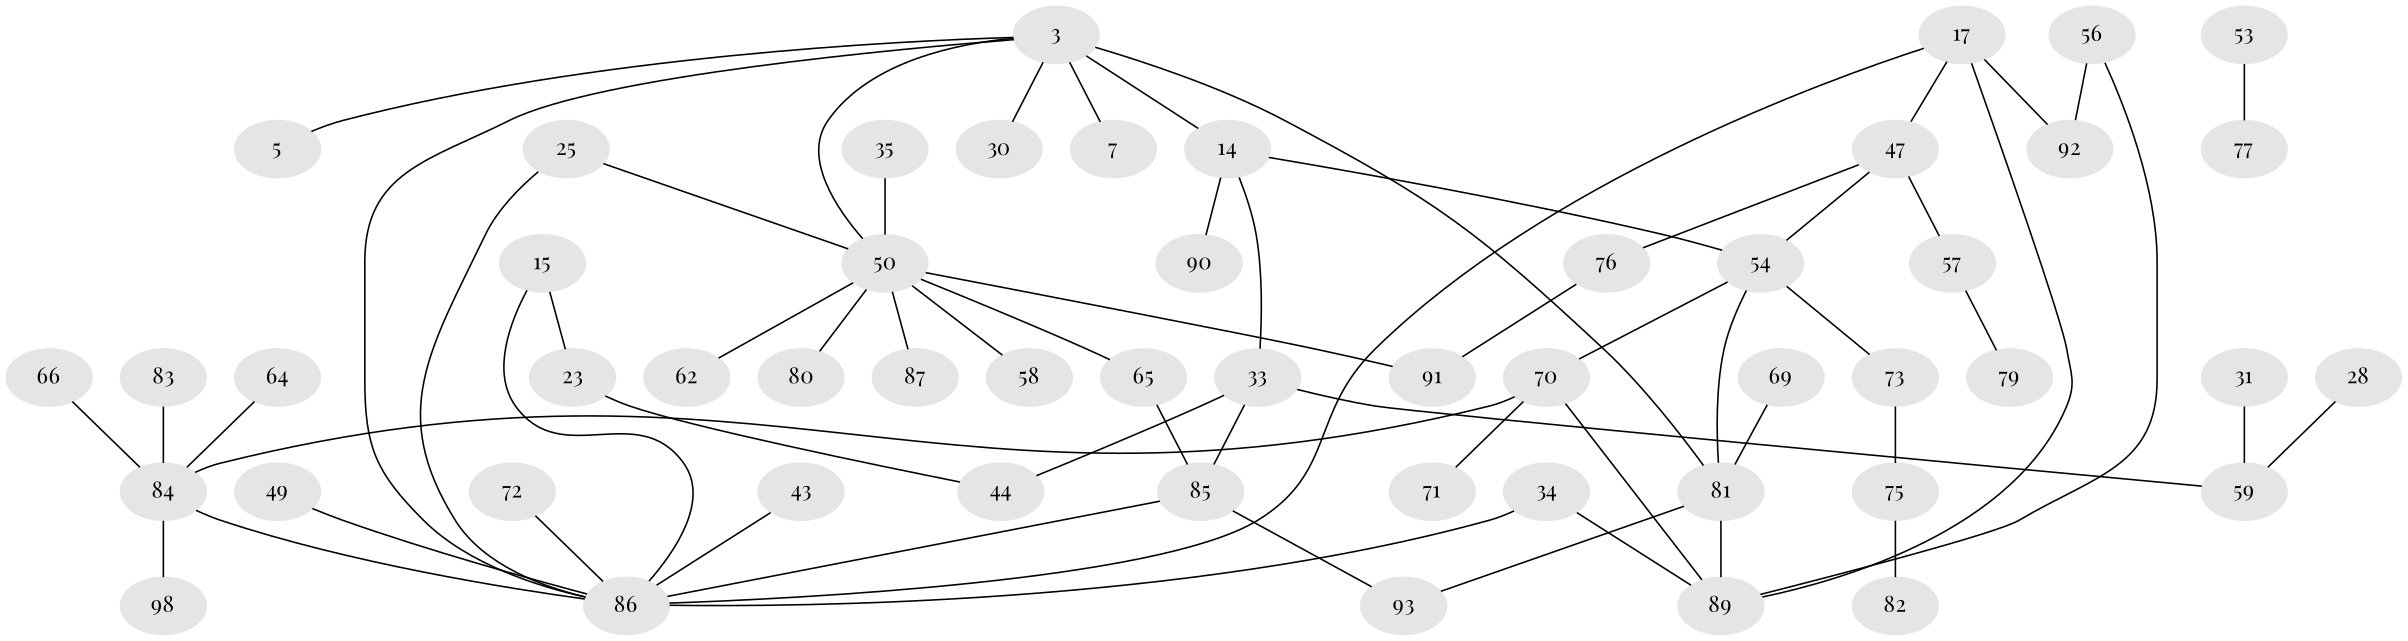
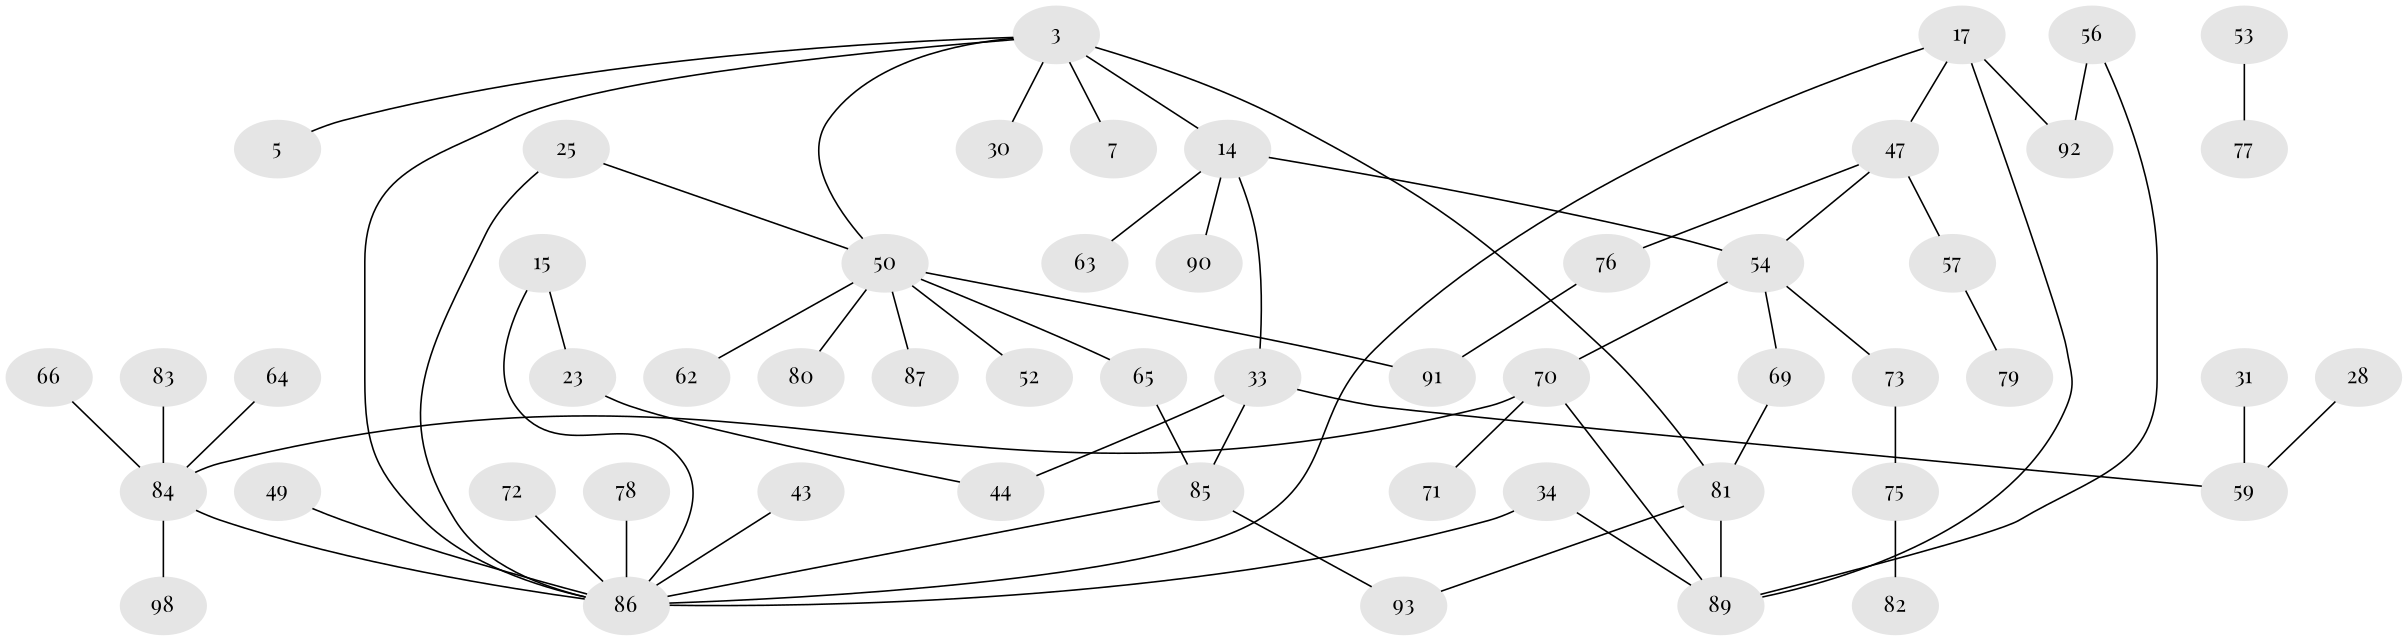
(885, 149) -> none
none -> (1085, 263)
(1720, 374) -> (1771, 320)
(1029, 377) -> (1029, 377)
none -> (627, 492)
